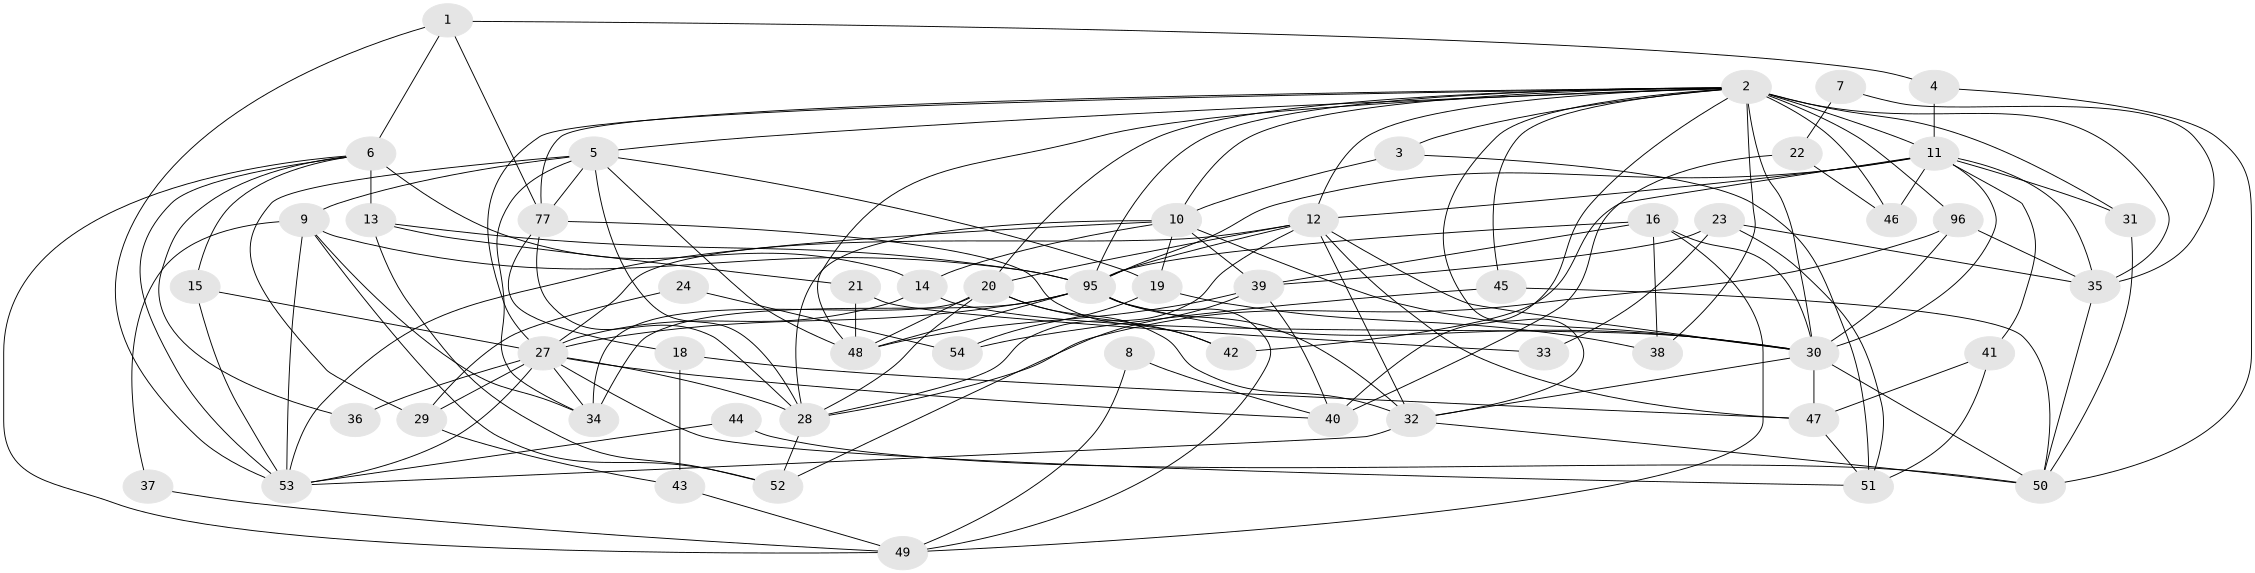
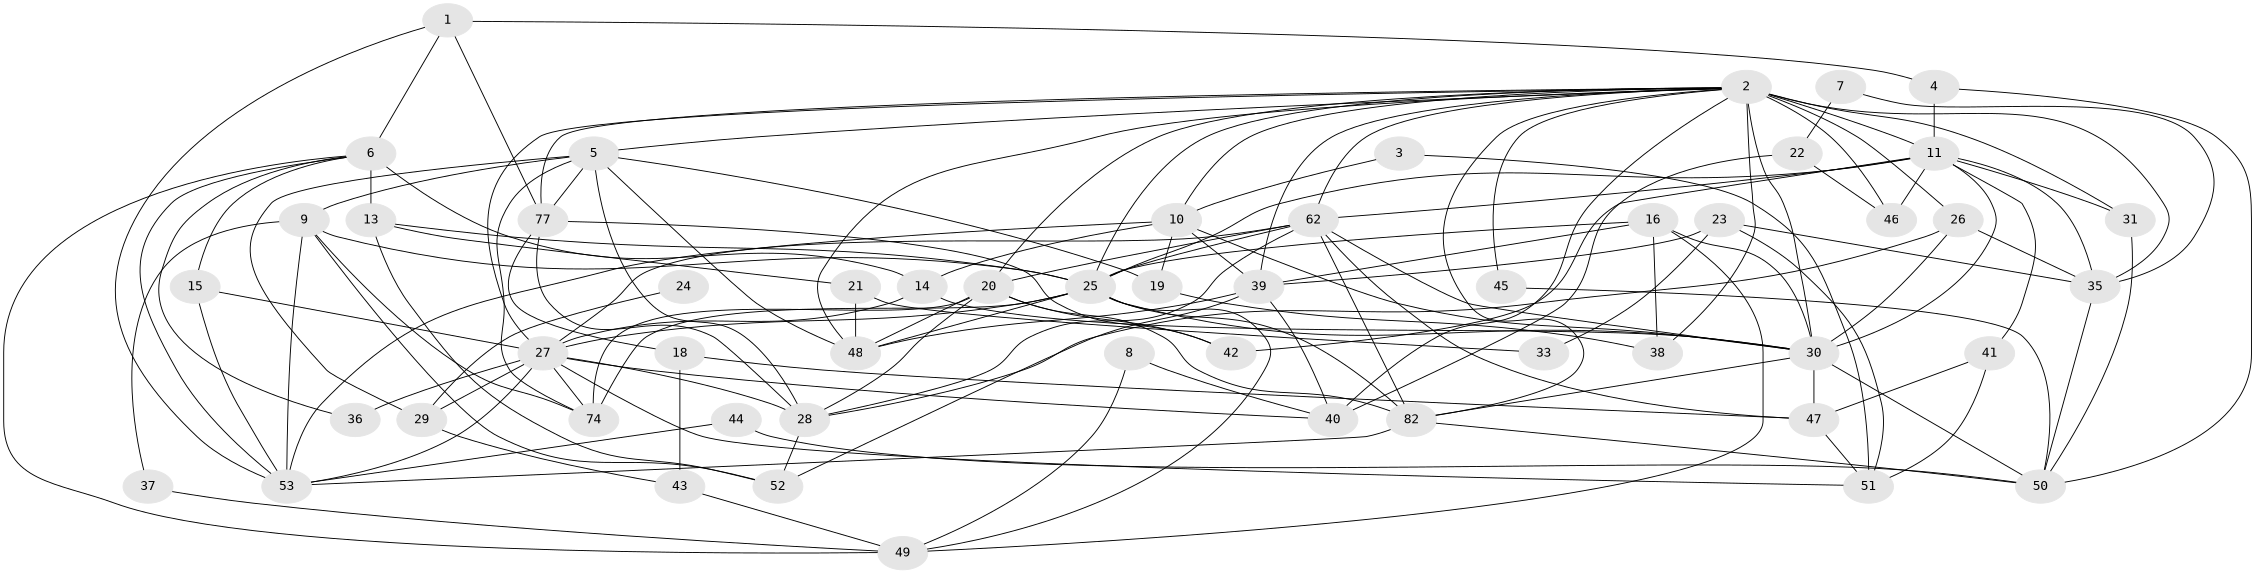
(1516, 118) -> (1420, 112)
(1314, 220) -> (1314, 220)
(1958, 220) -> (1958, 220)
(810, 287) -> none
(1091, 287) -> (1091, 287)
(957, 353) -> none
(594, 420) -> (594, 420)
(1412, 420) -> (1412, 420)
